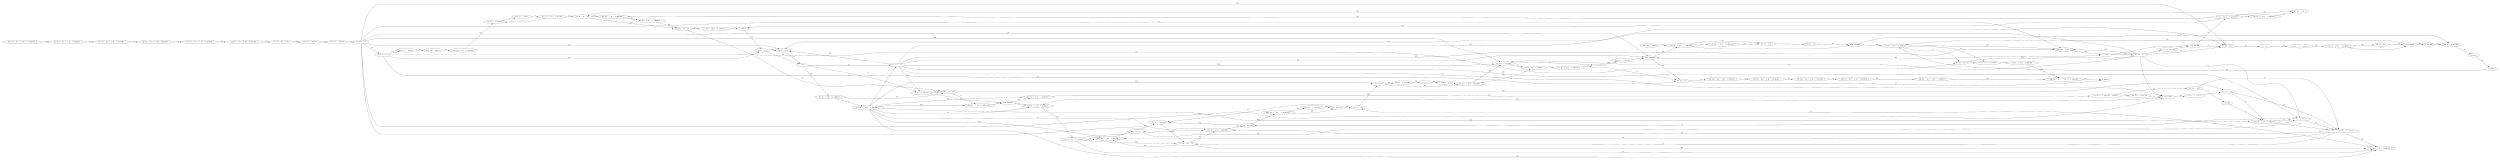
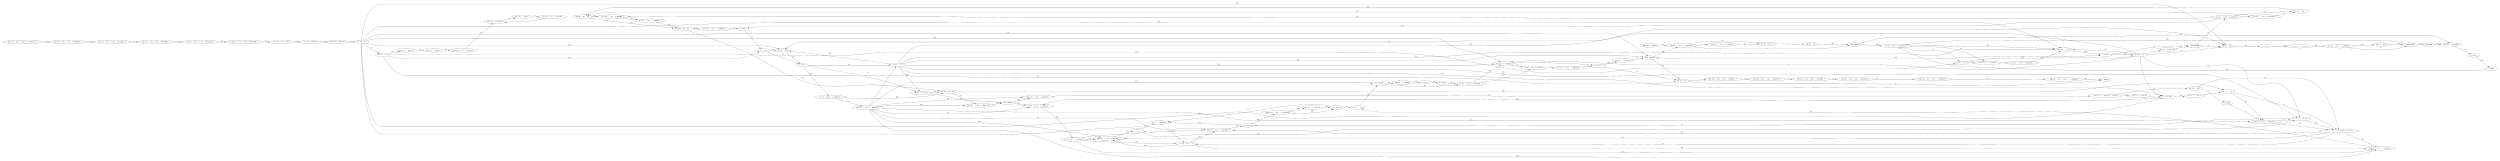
(569, 17) -> (1440, 8)
(2043, 71) -> (2046, 57)
